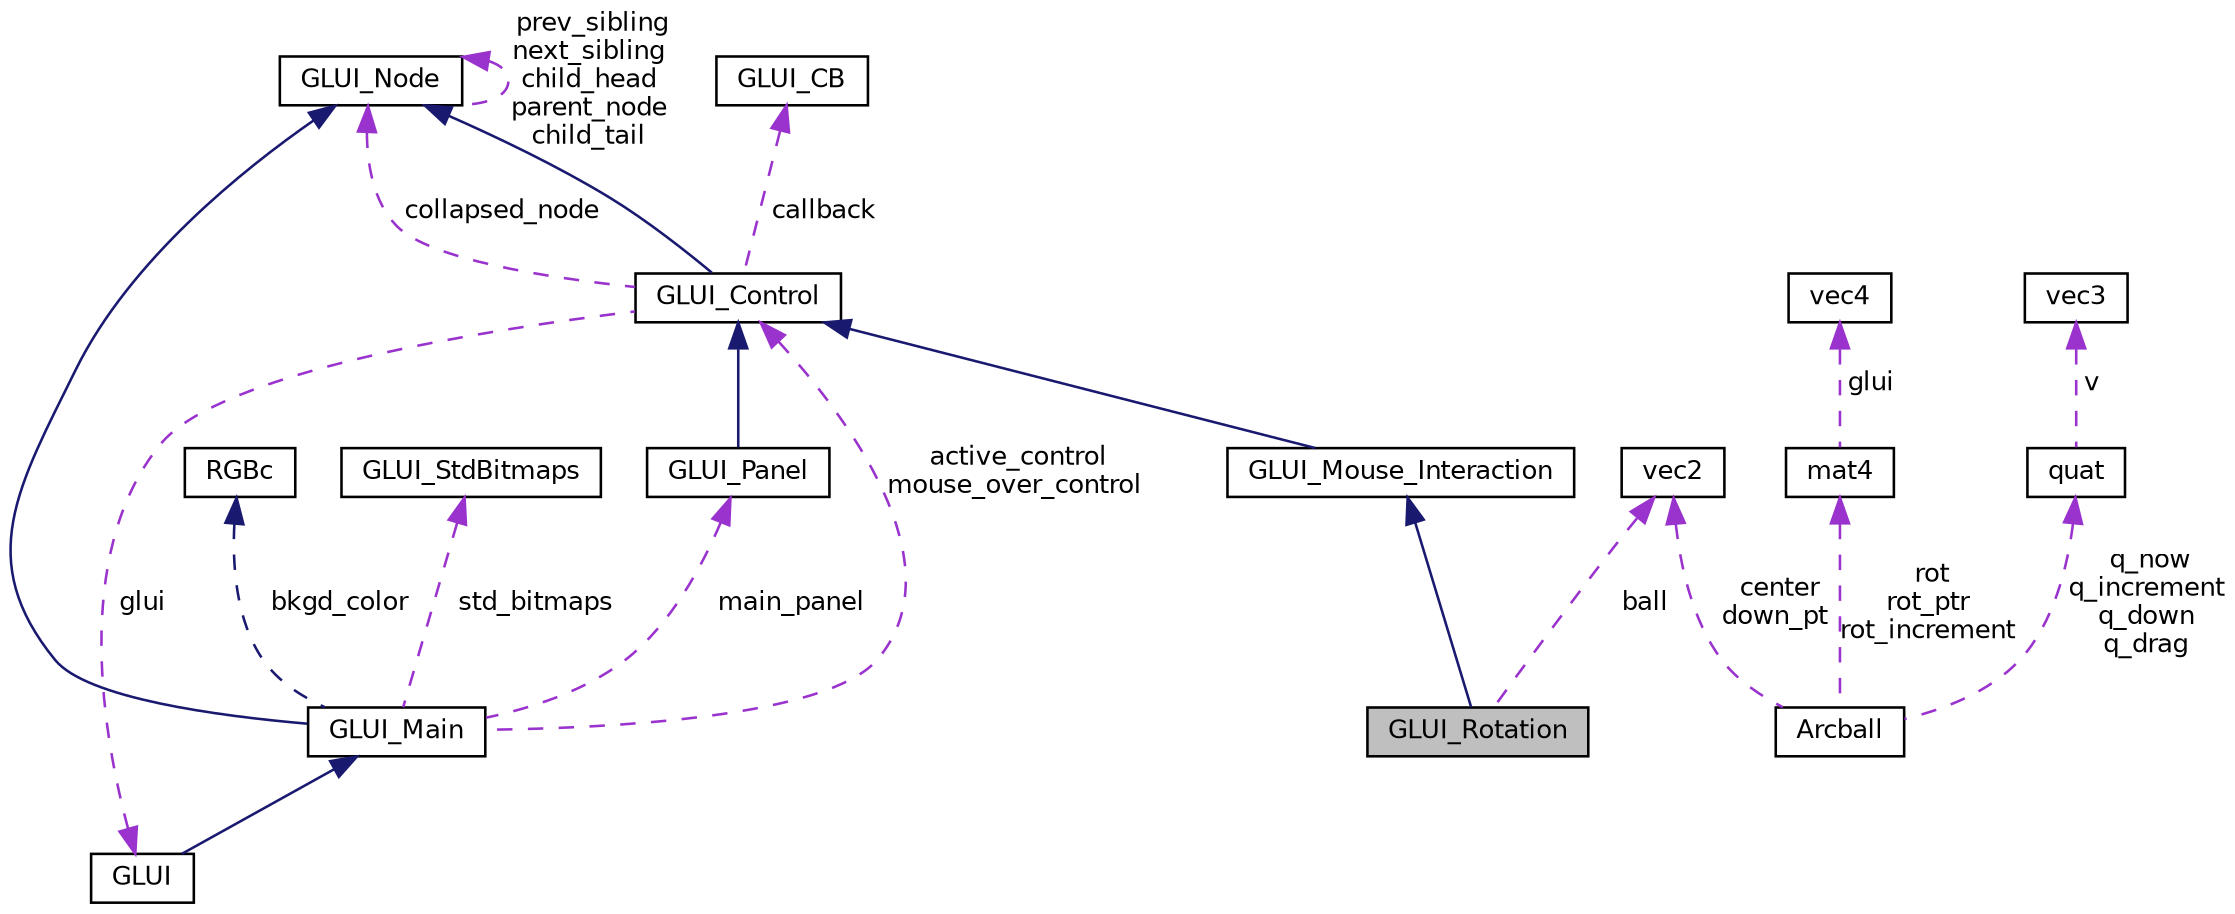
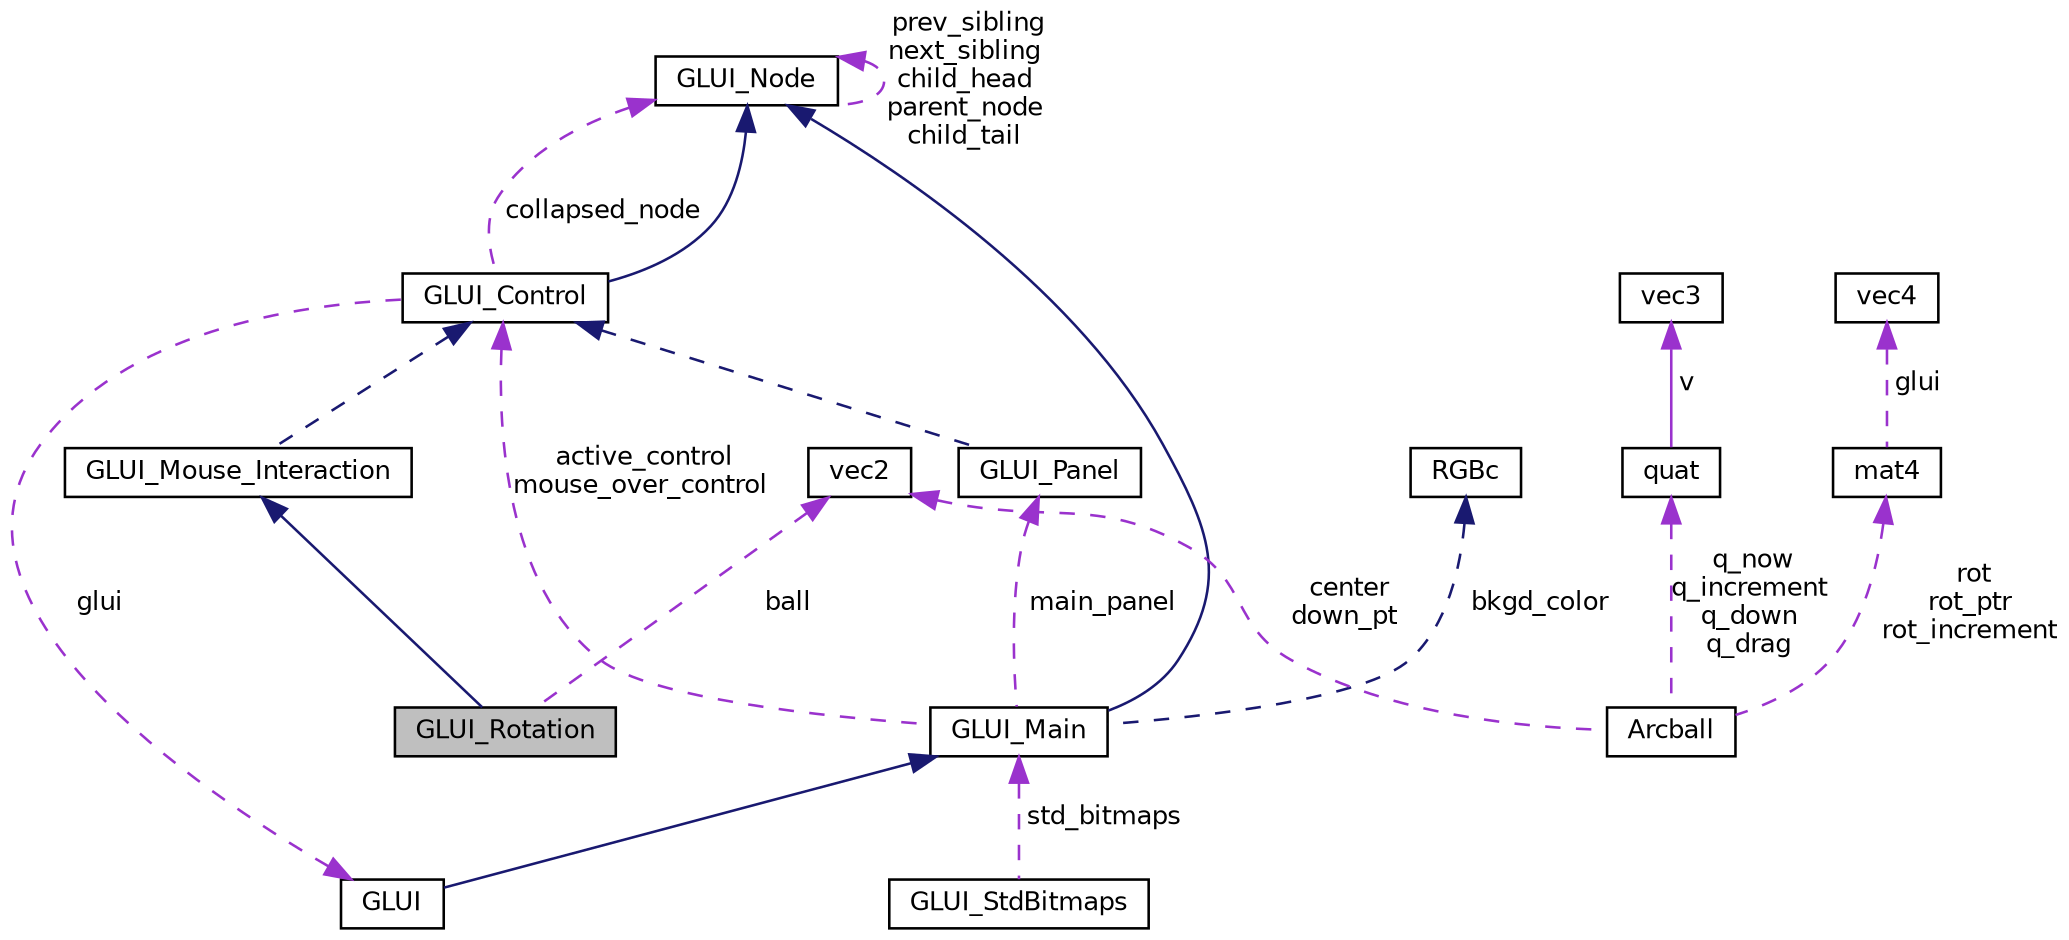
(792, 81) -> none
(1082, 388) -> (361, 392)
(738, 398) -> (790, 389)
(2076, 398) -> (1671, 398)
(430, 615) -> (1019, 831)
